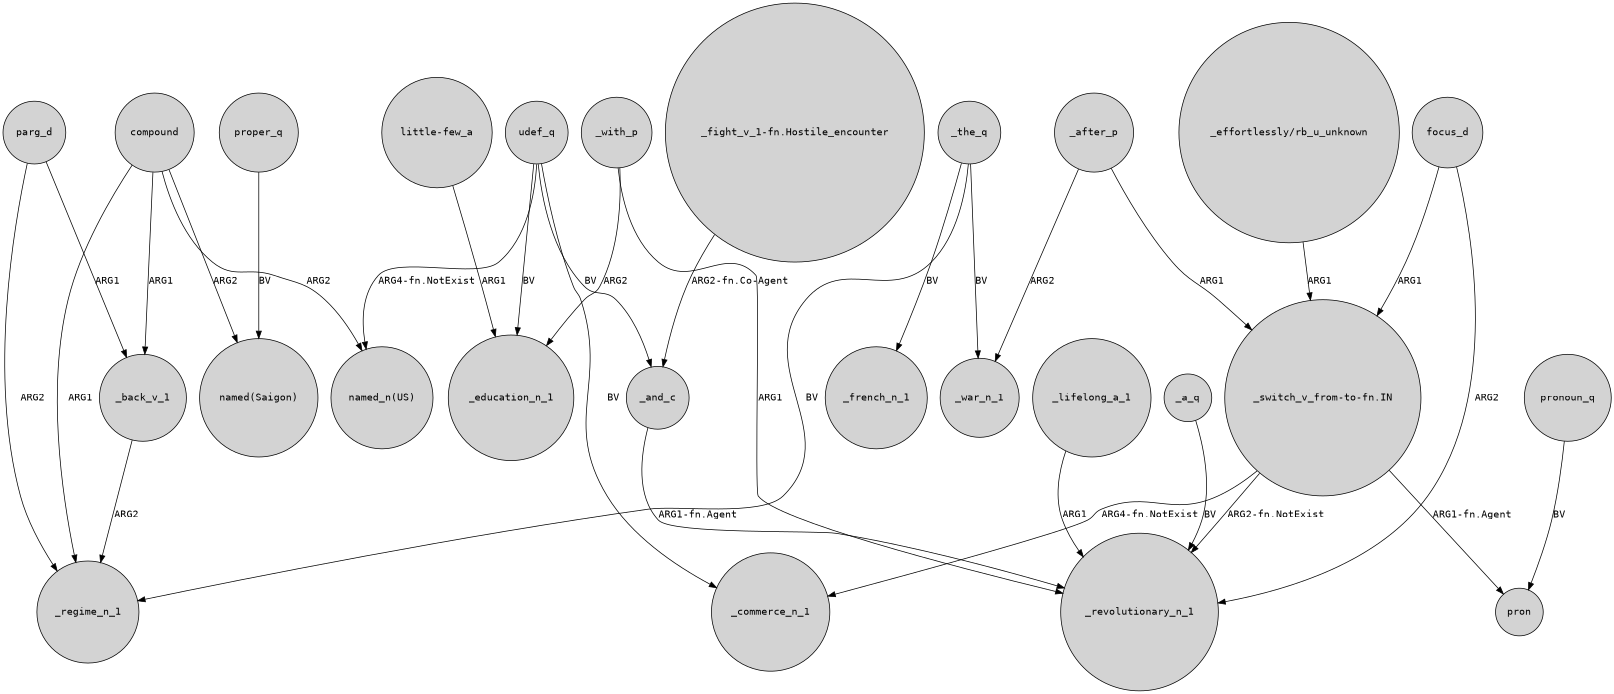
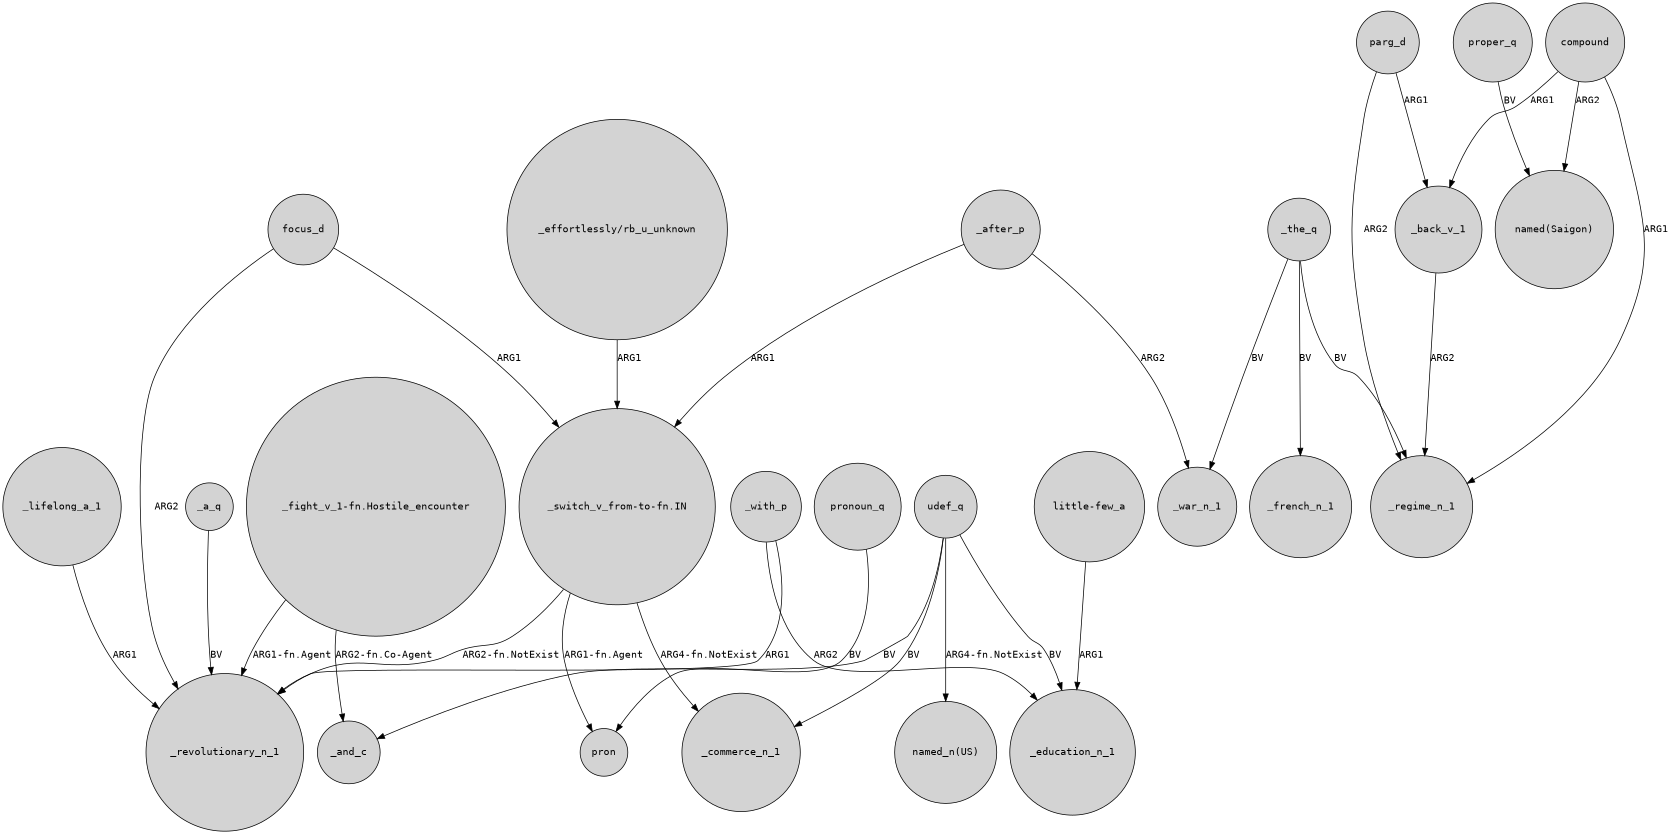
(246, 272) -> none
(812, 532) -> (262, 633)
